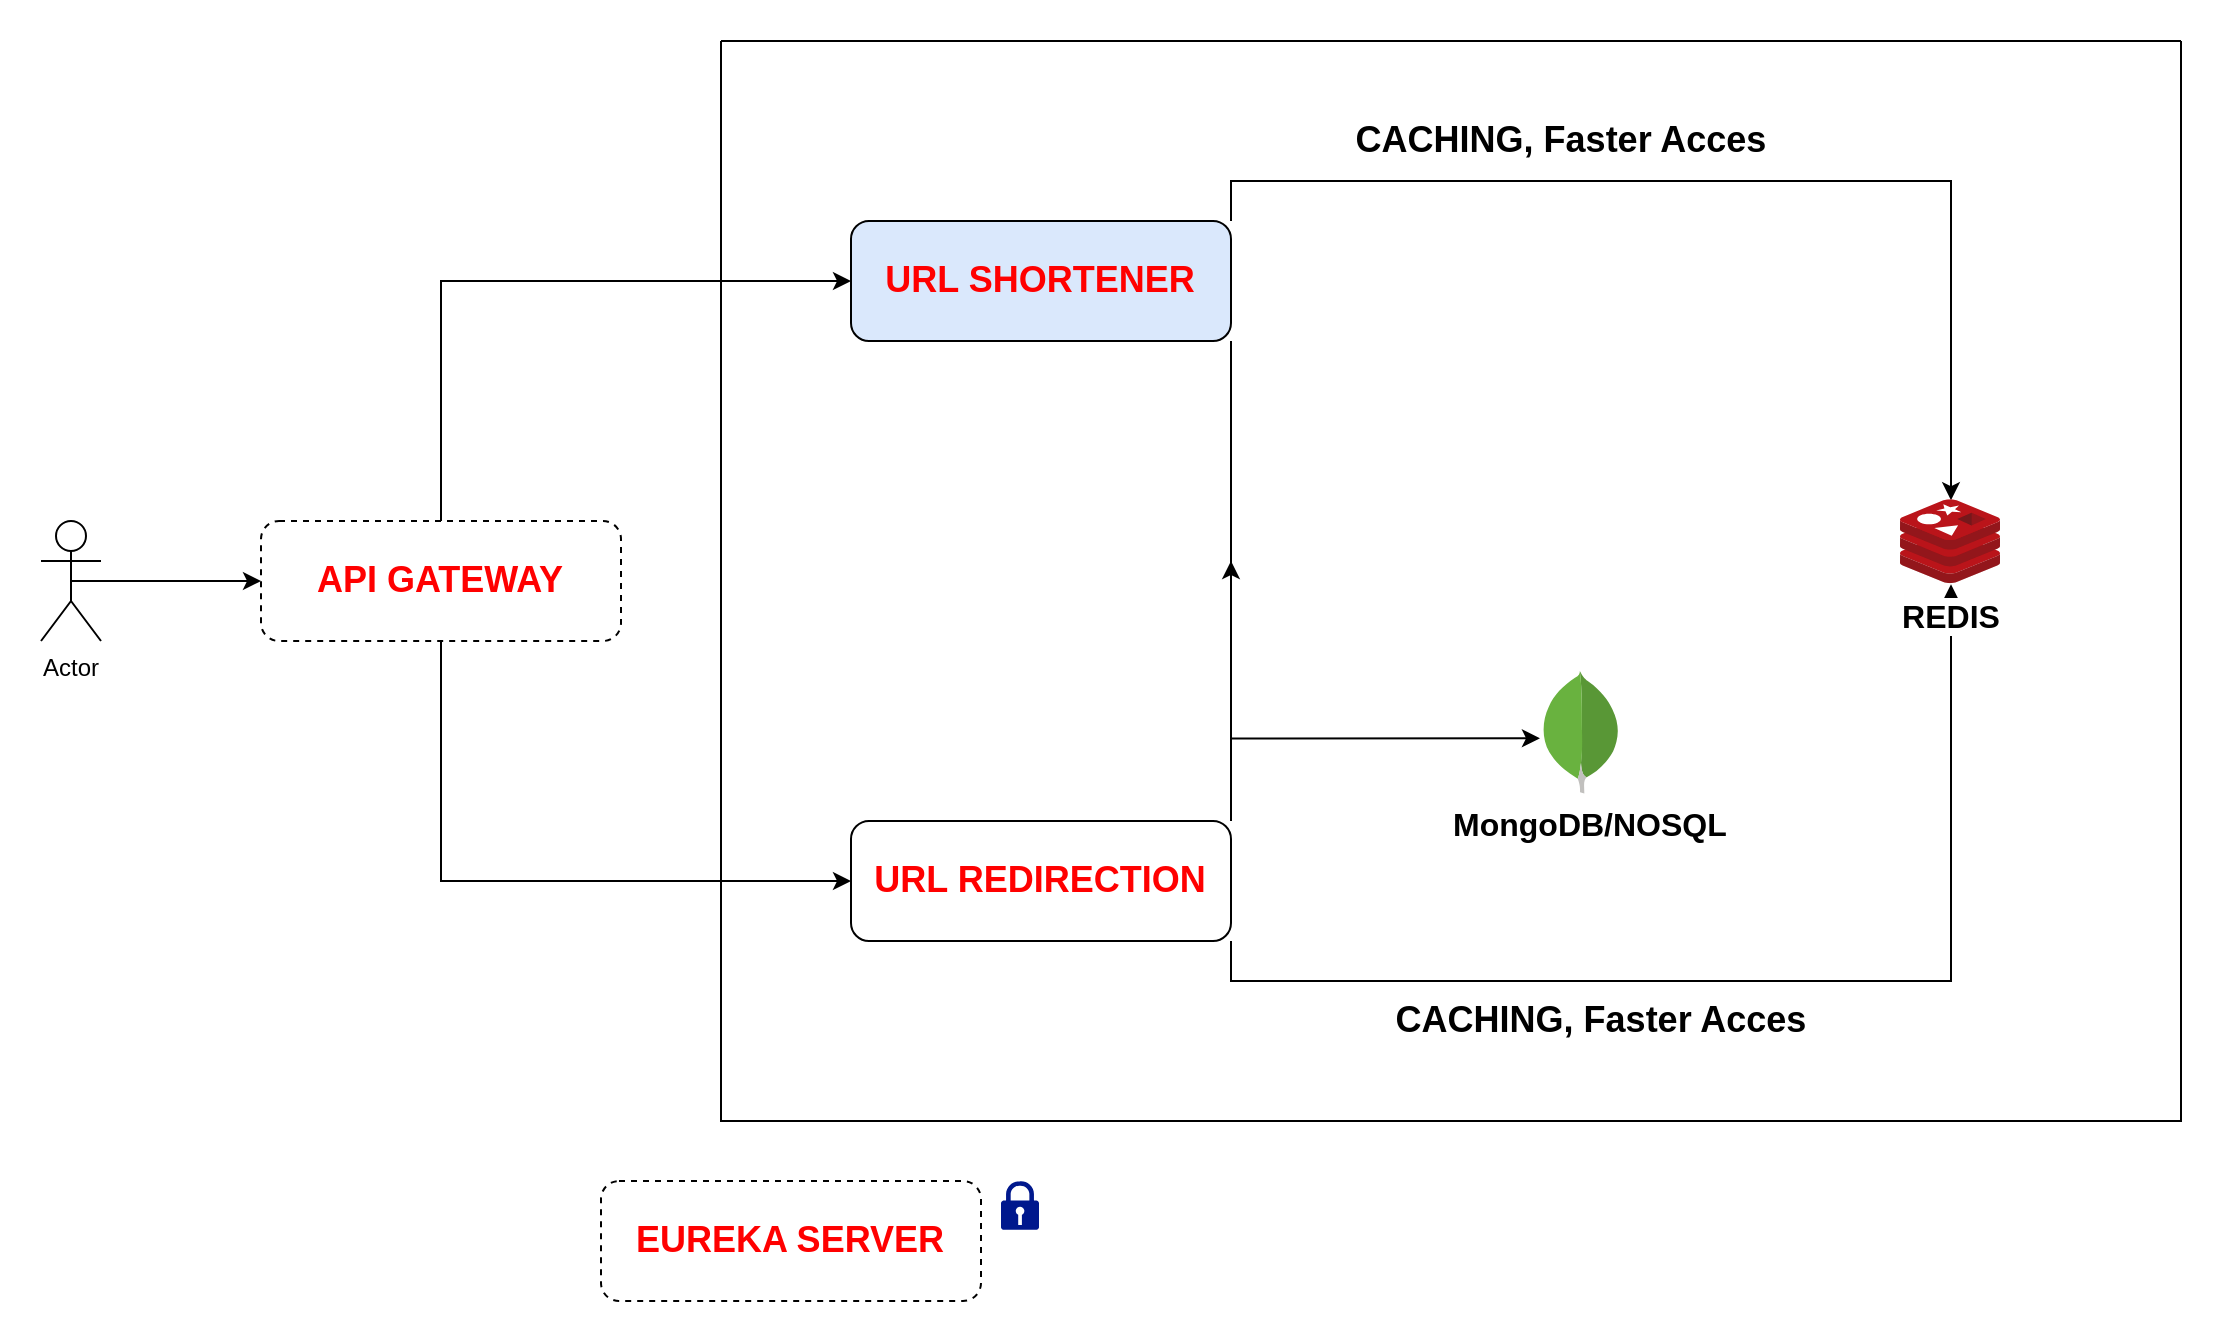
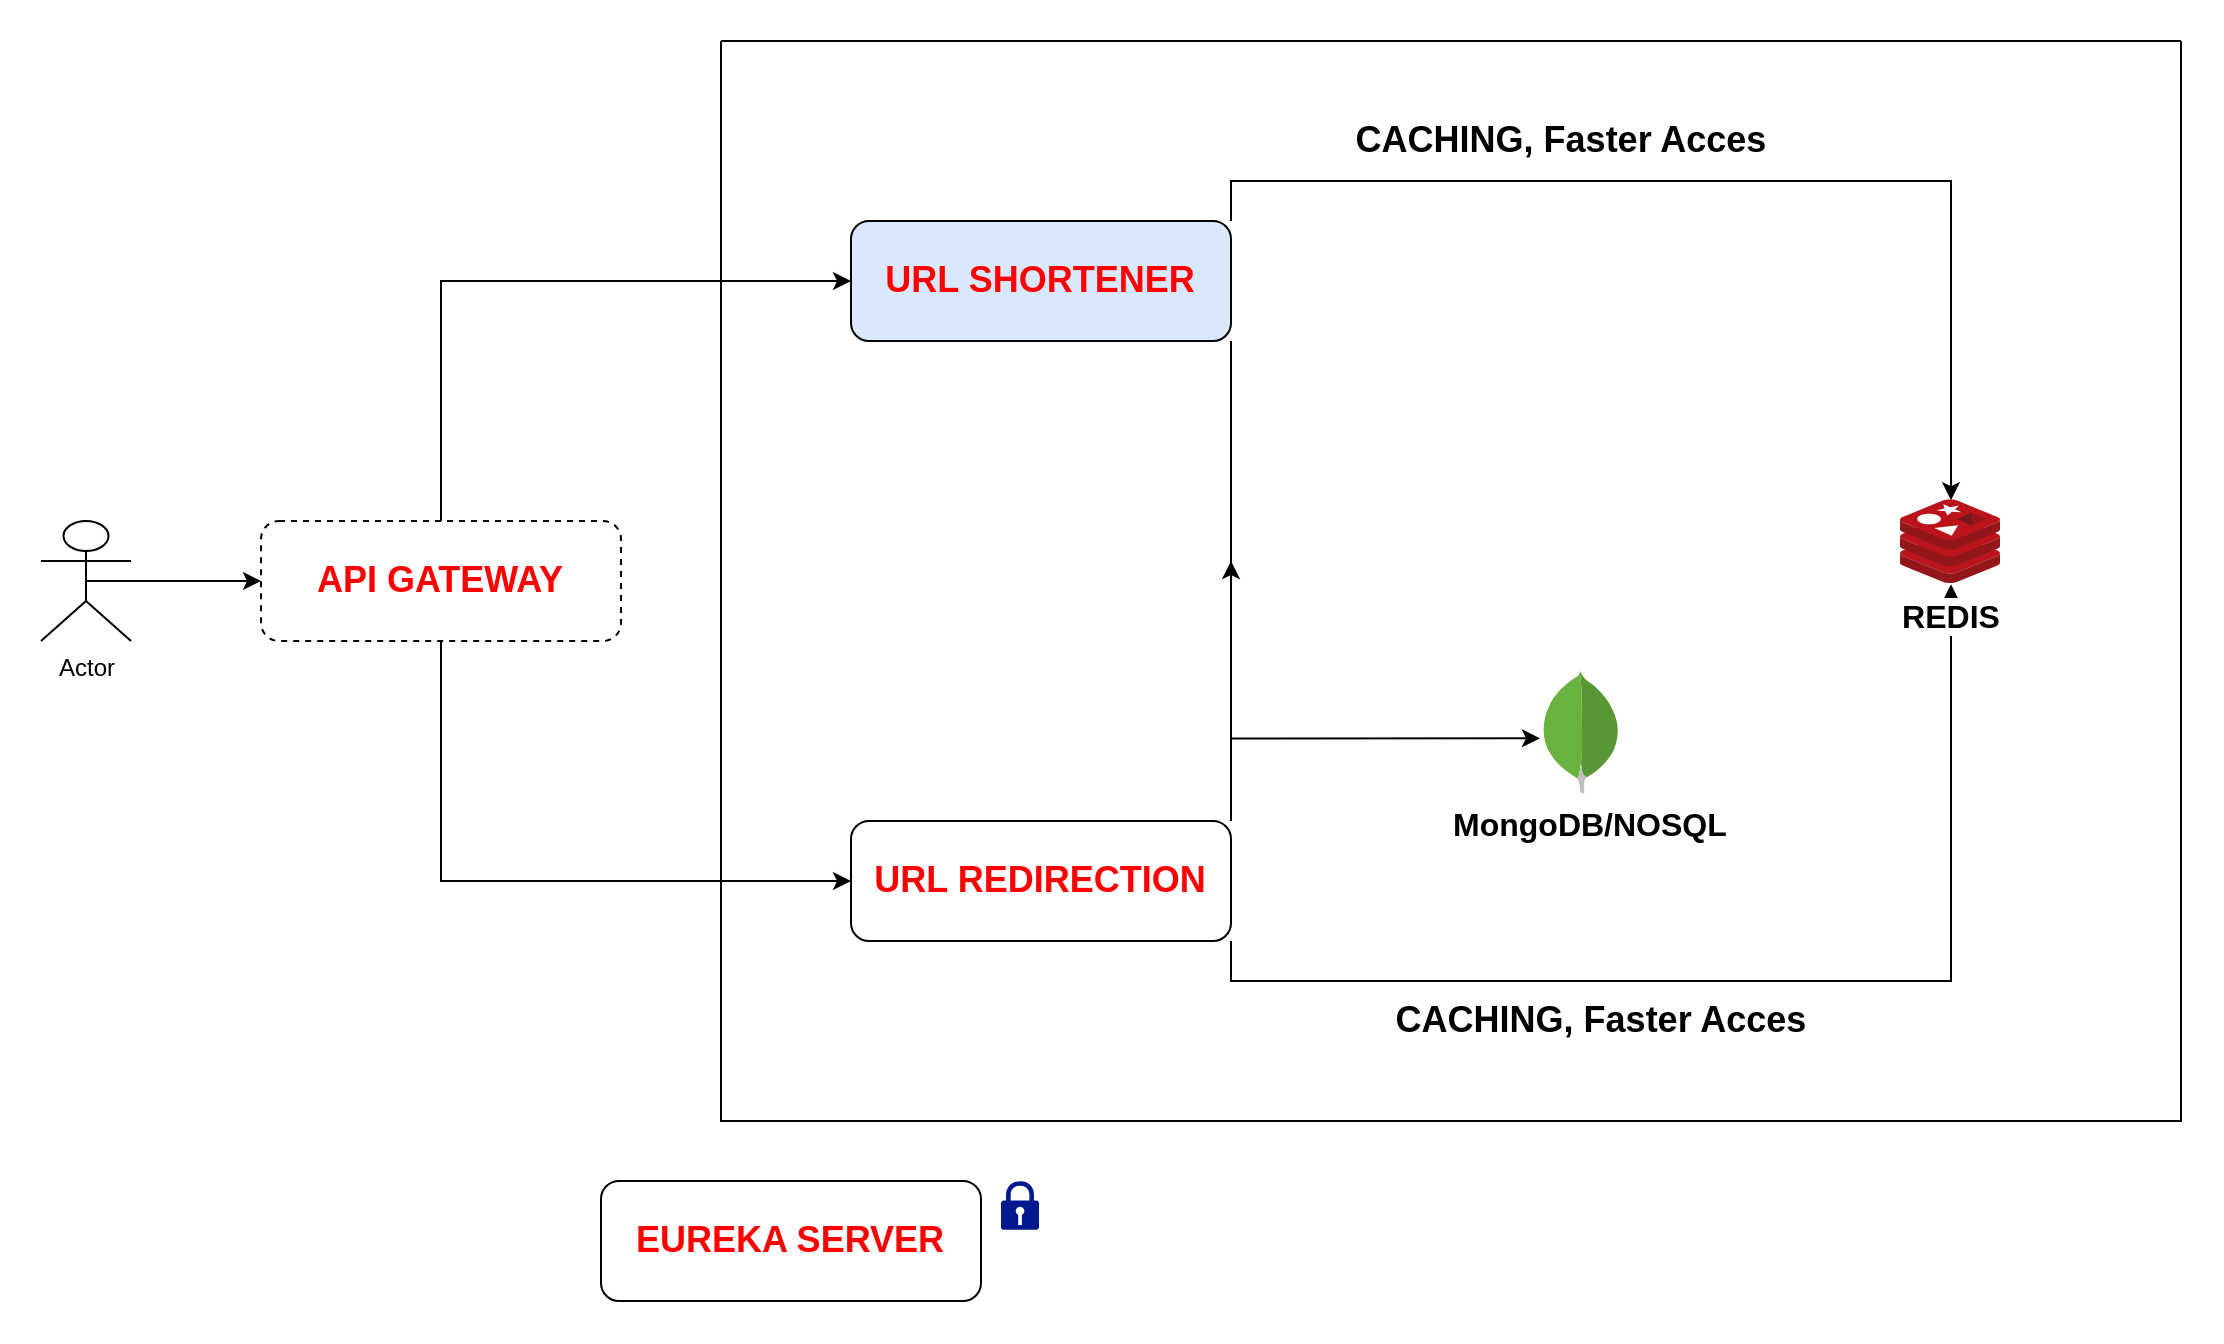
(71, 581) -> (86, 581)
(791, 1241) -> (791, 1241)
